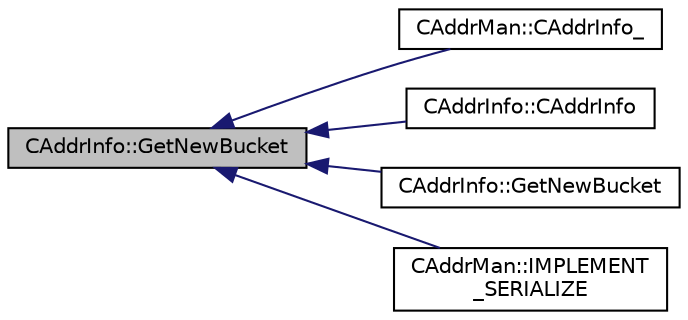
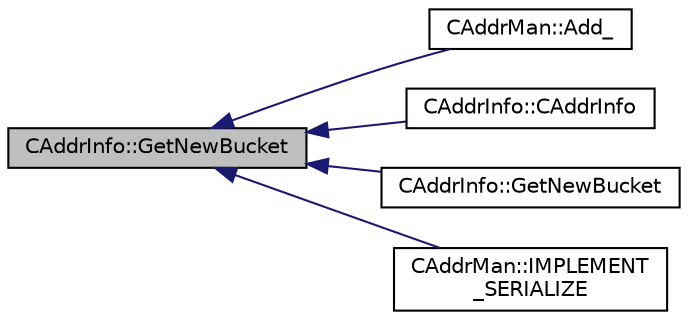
(531, 29) -> (531, 29)
